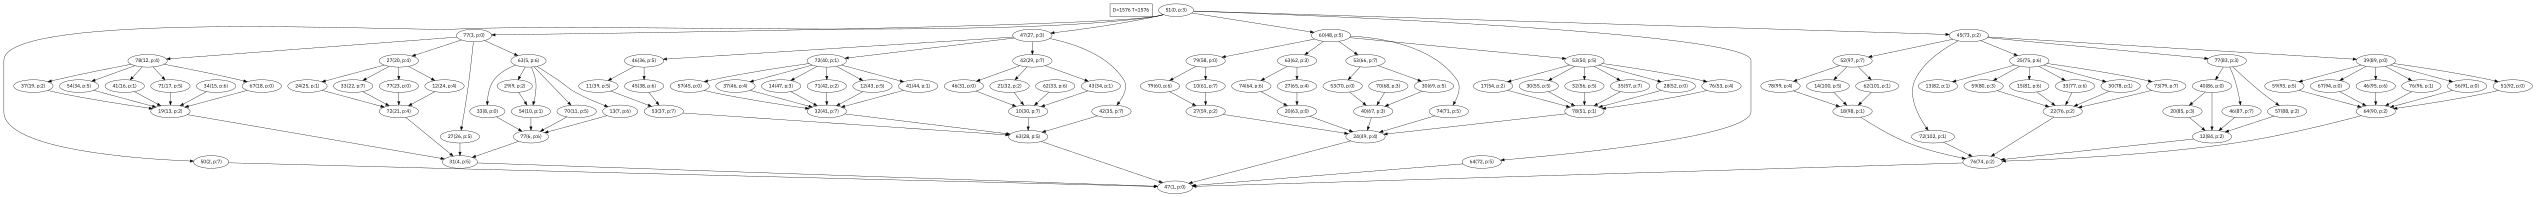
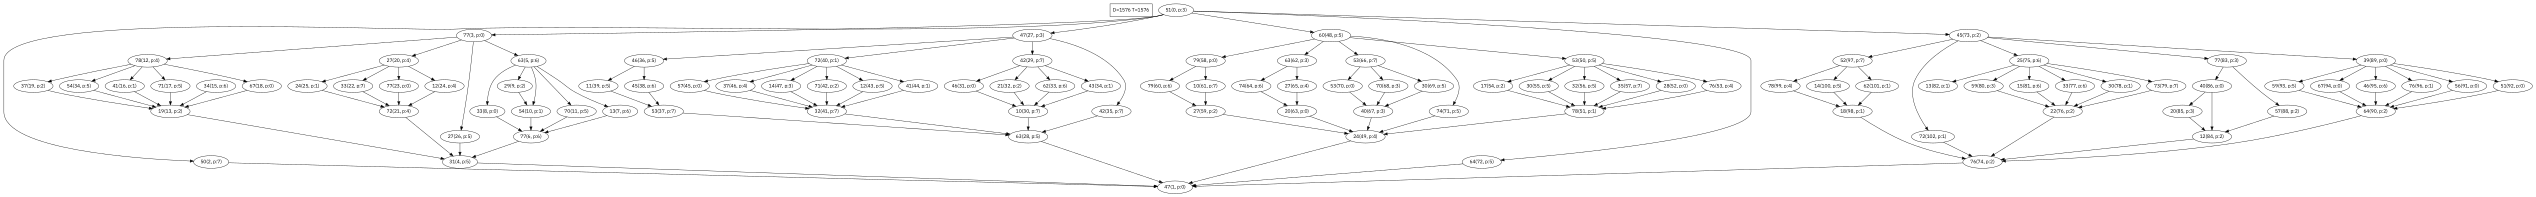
none -> (1043, 72)
none -> (1376, 72)
(2242, 111) -> none
